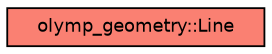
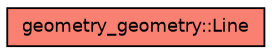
(136, 27) -> (136, 27)
